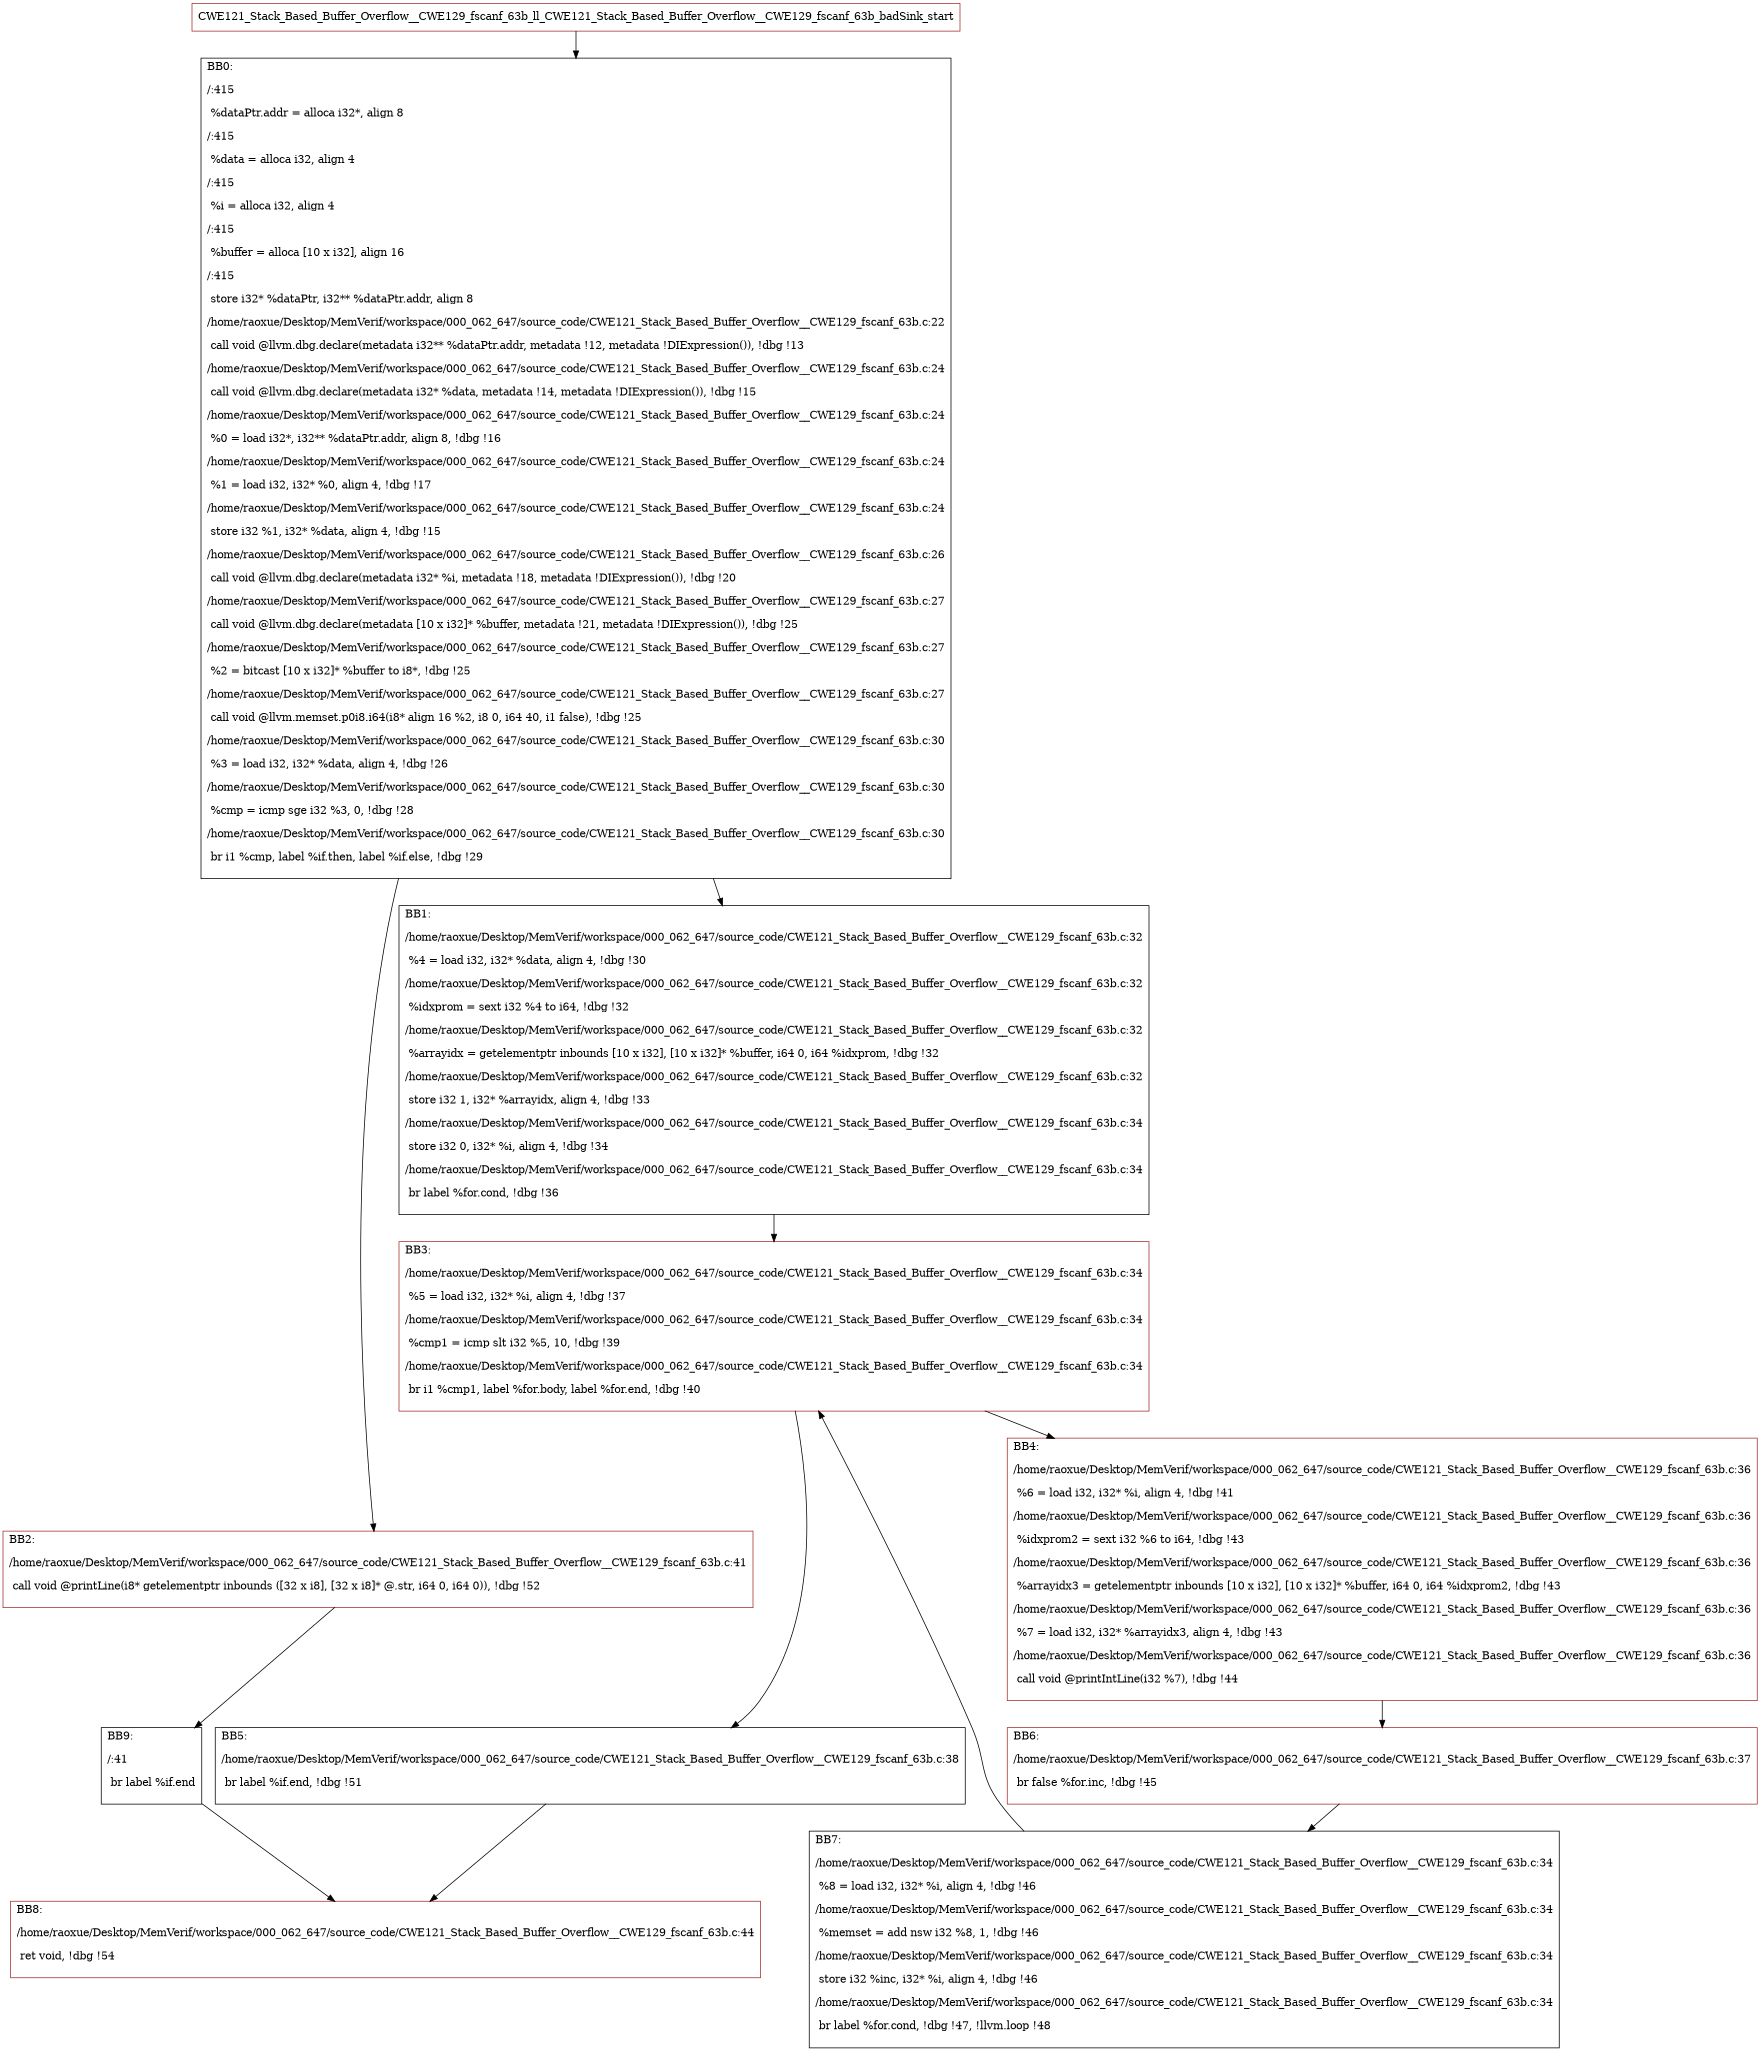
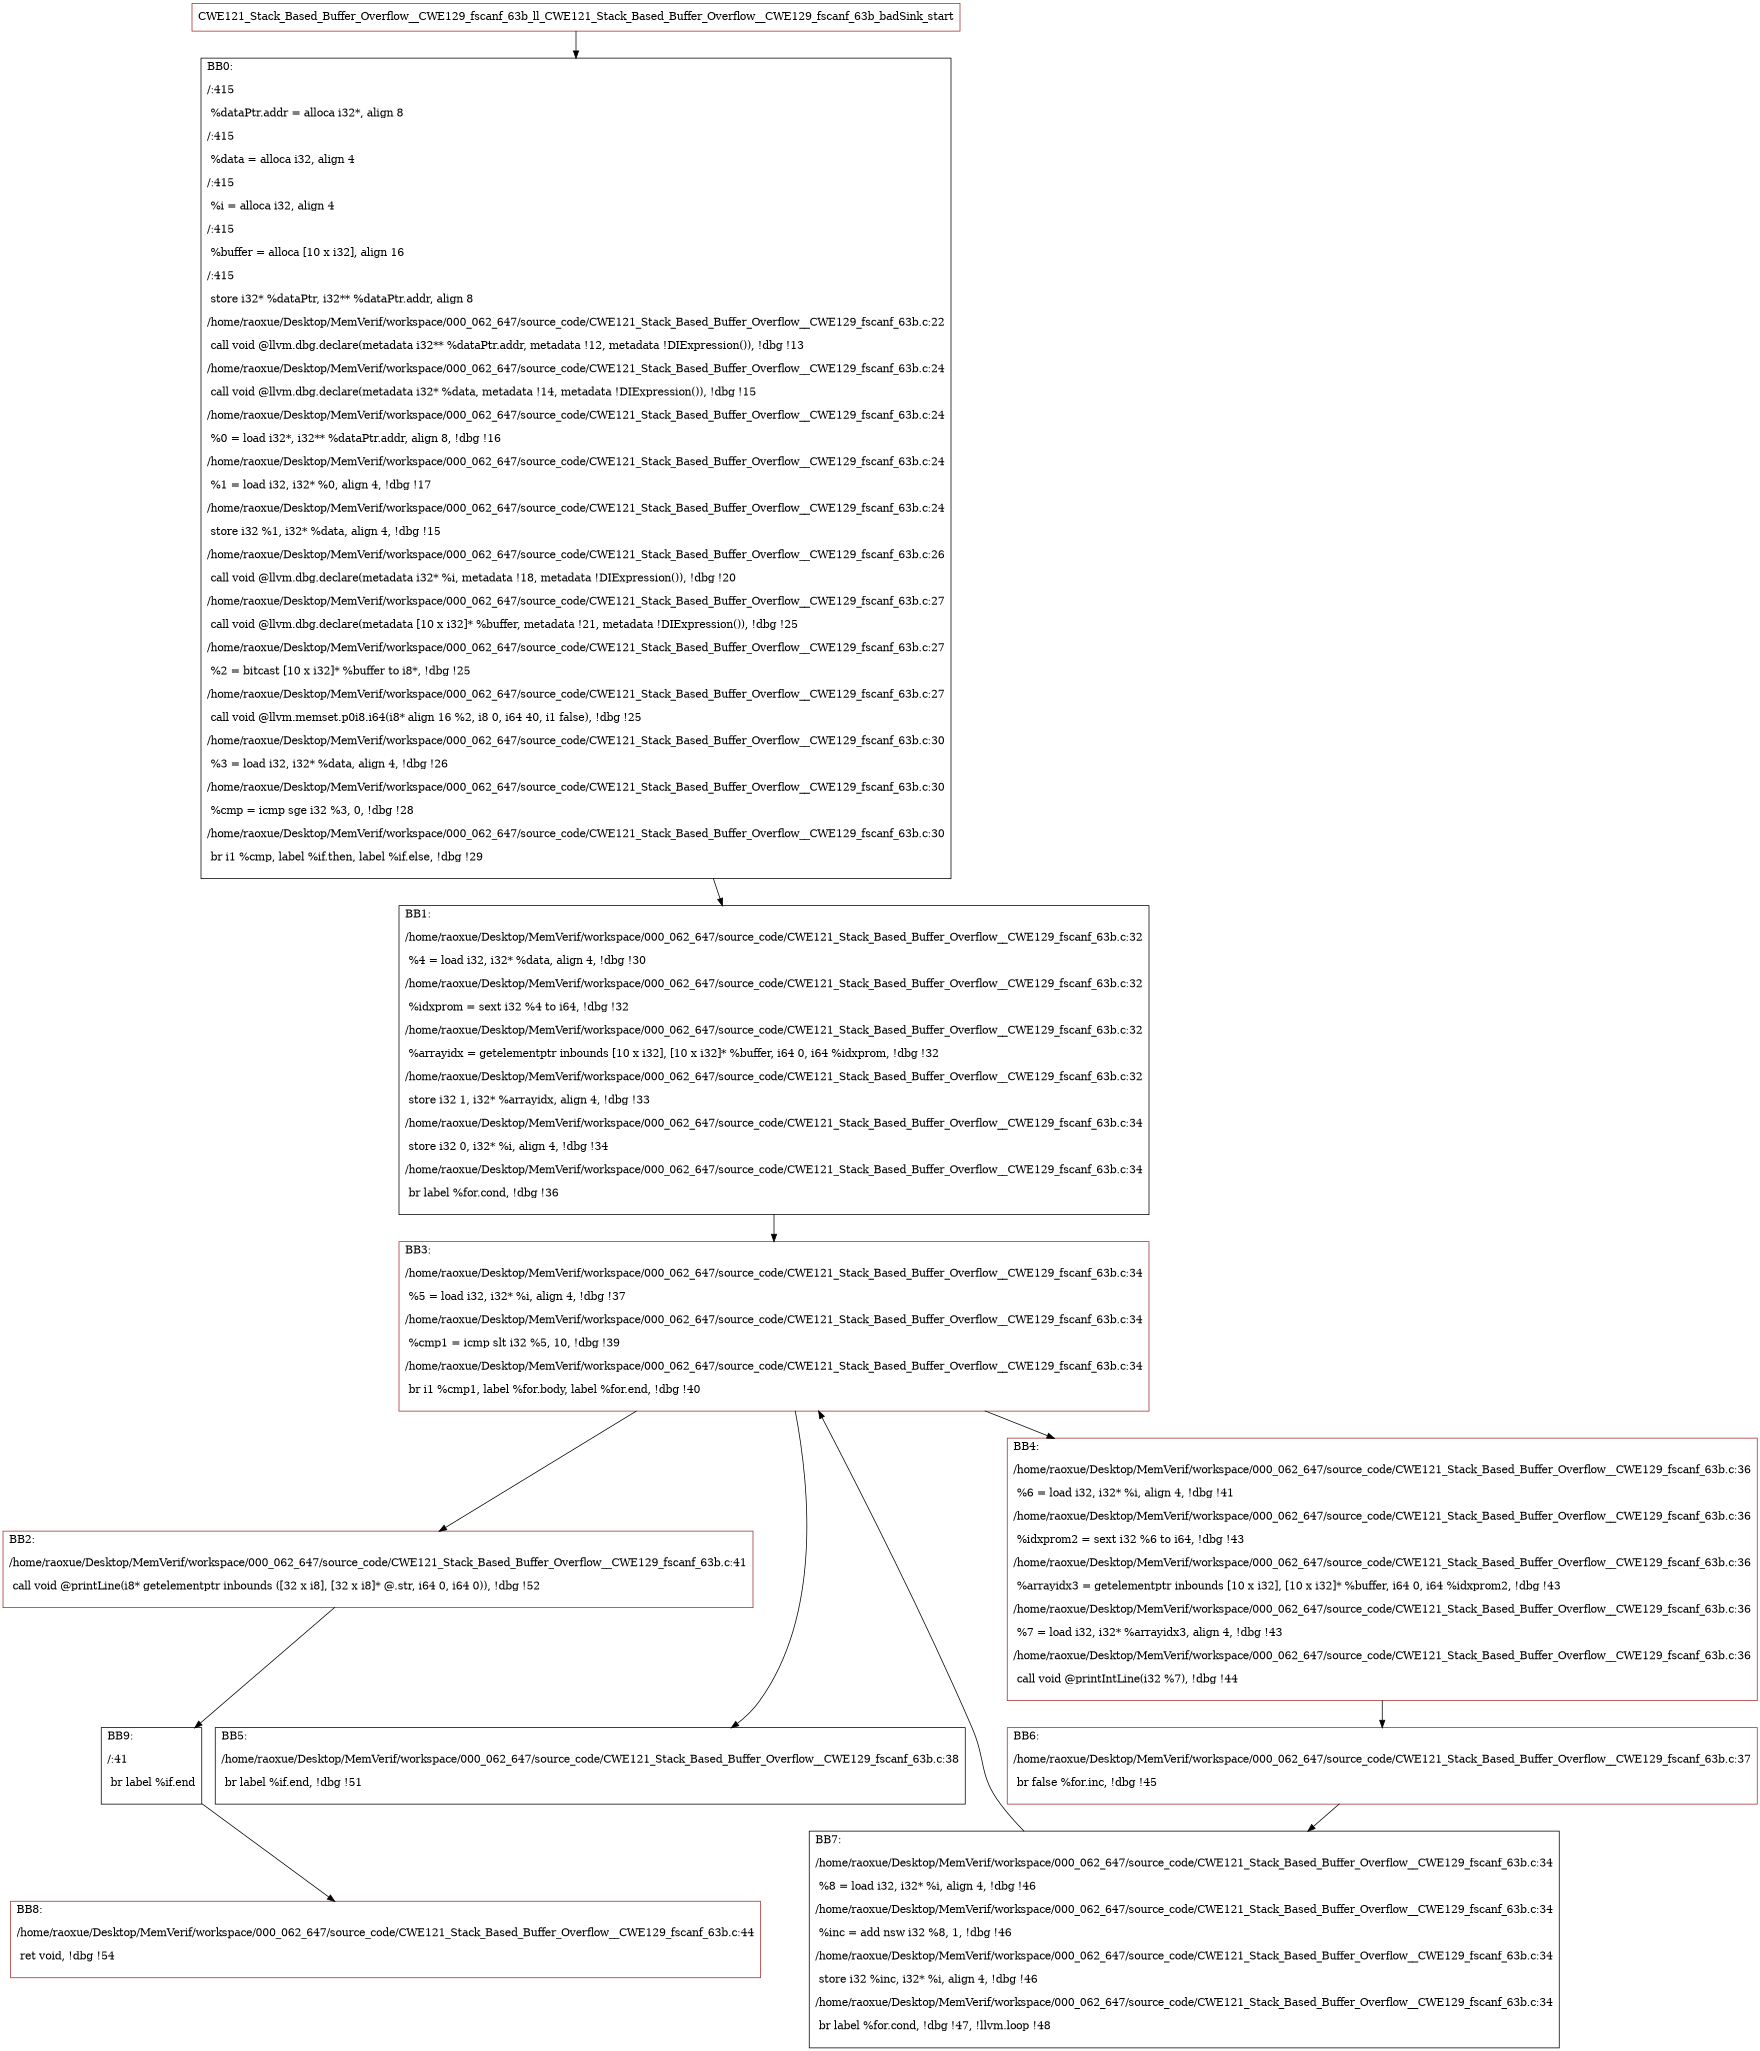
(362, 1200) -> (541, 1469)
(491, 1850) -> none
(927, 1933) -> (914, 1933)
